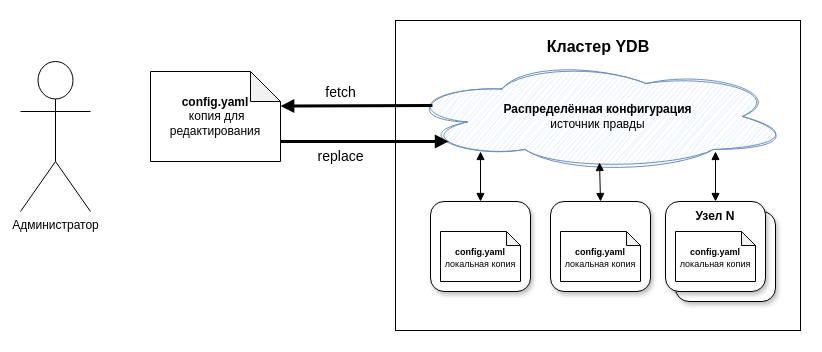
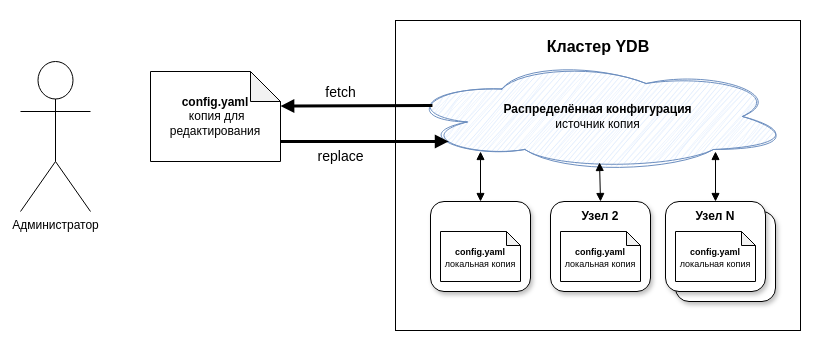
(598, 117) -> (598, 117)
none -> (601, 217)
